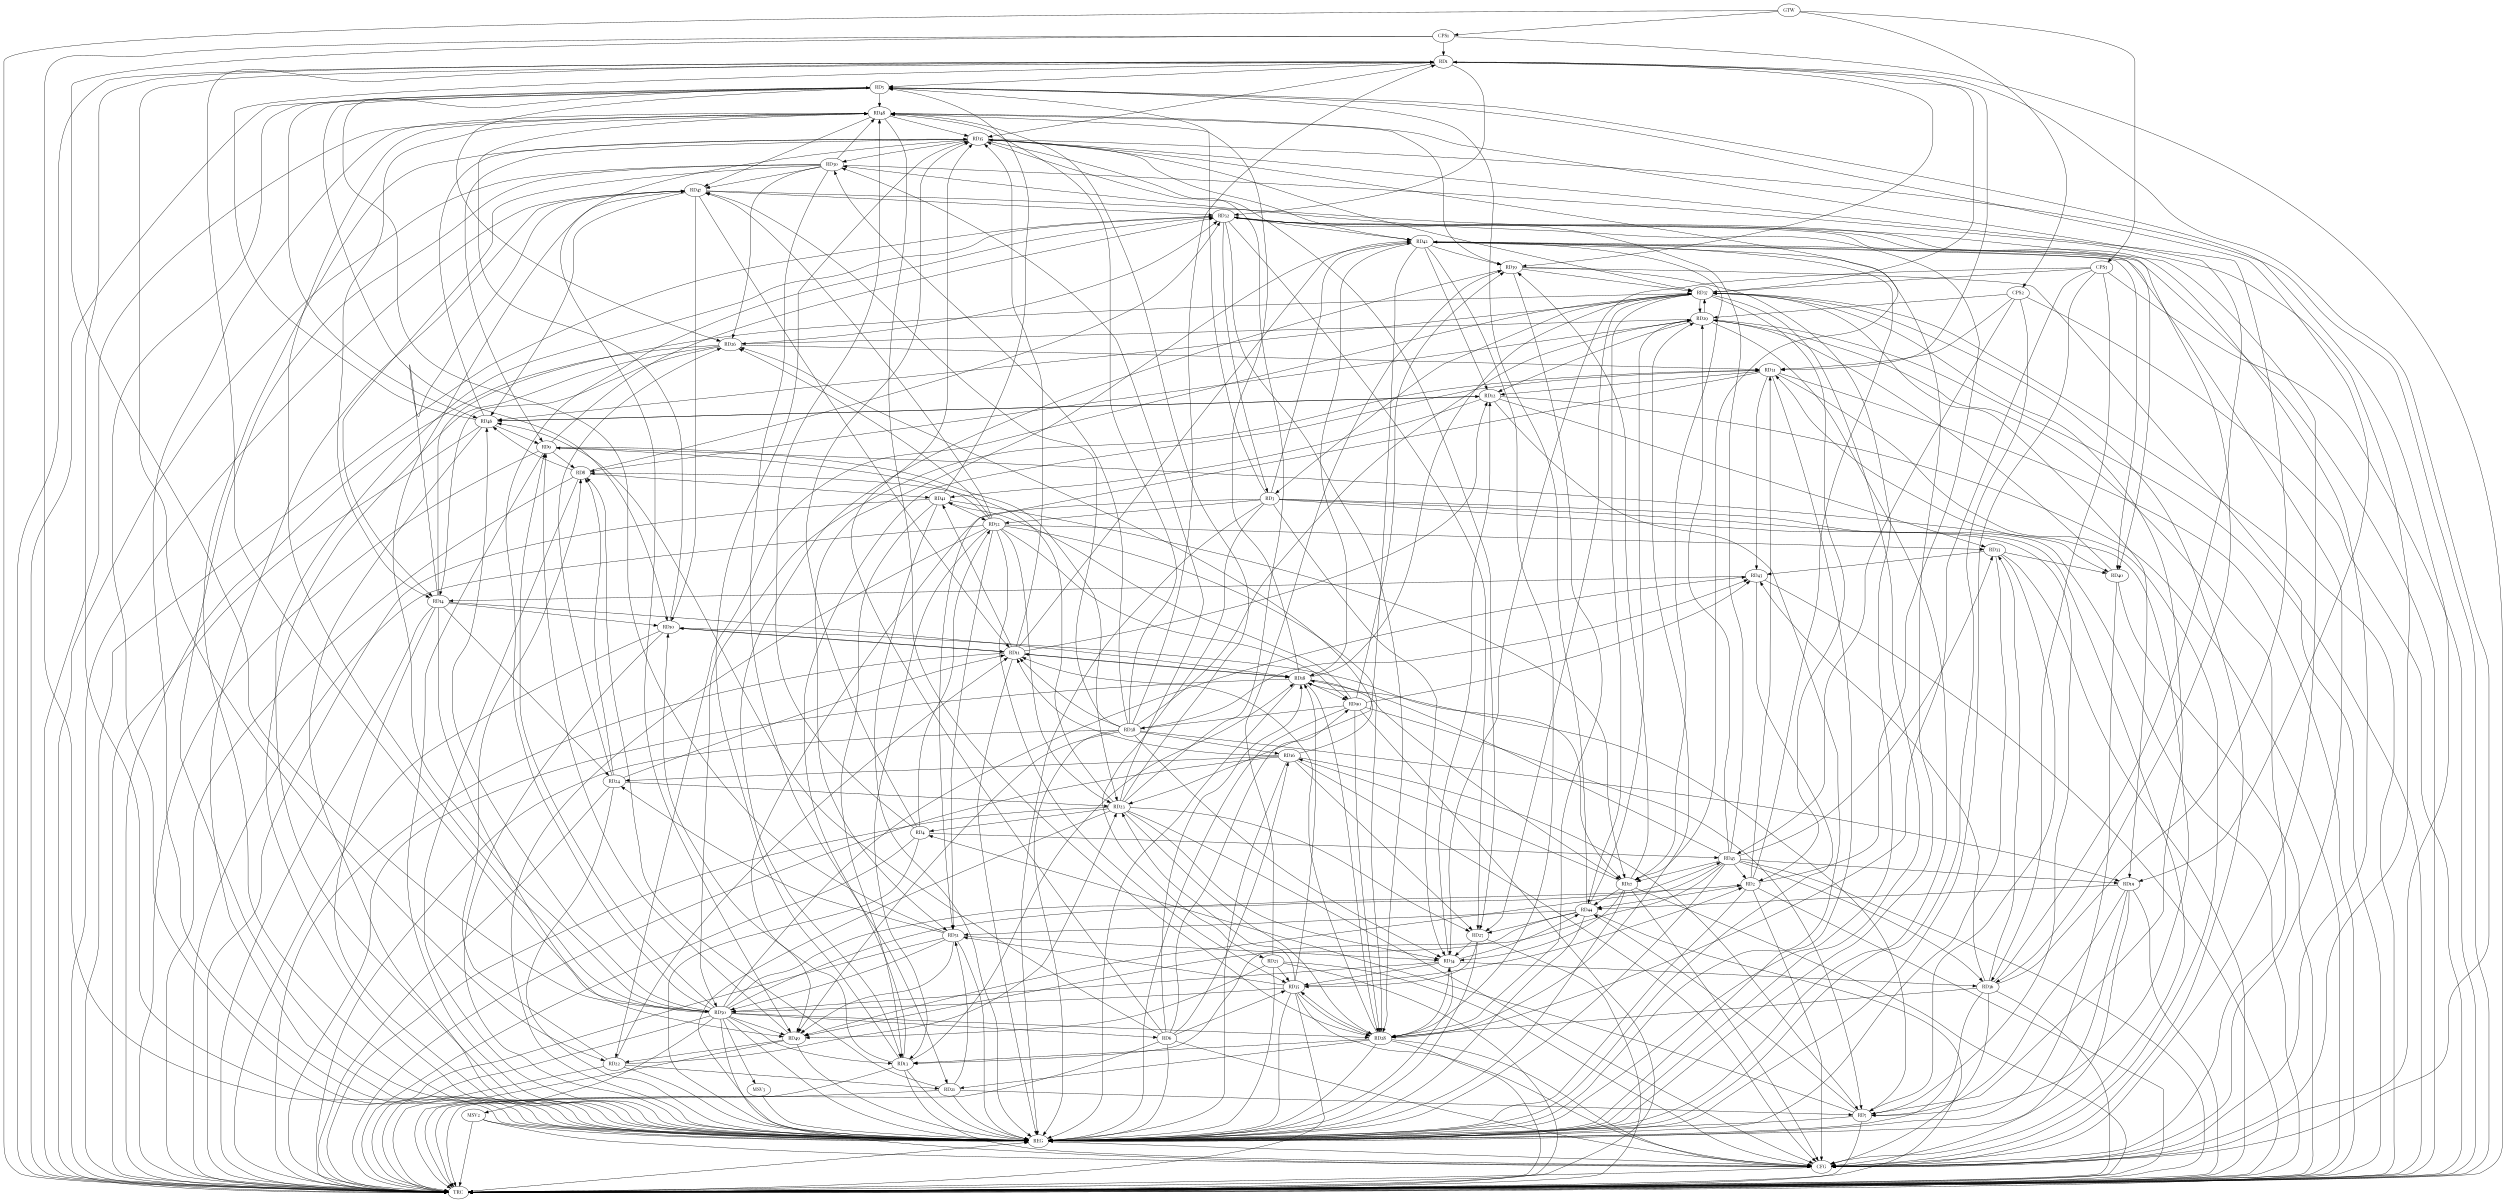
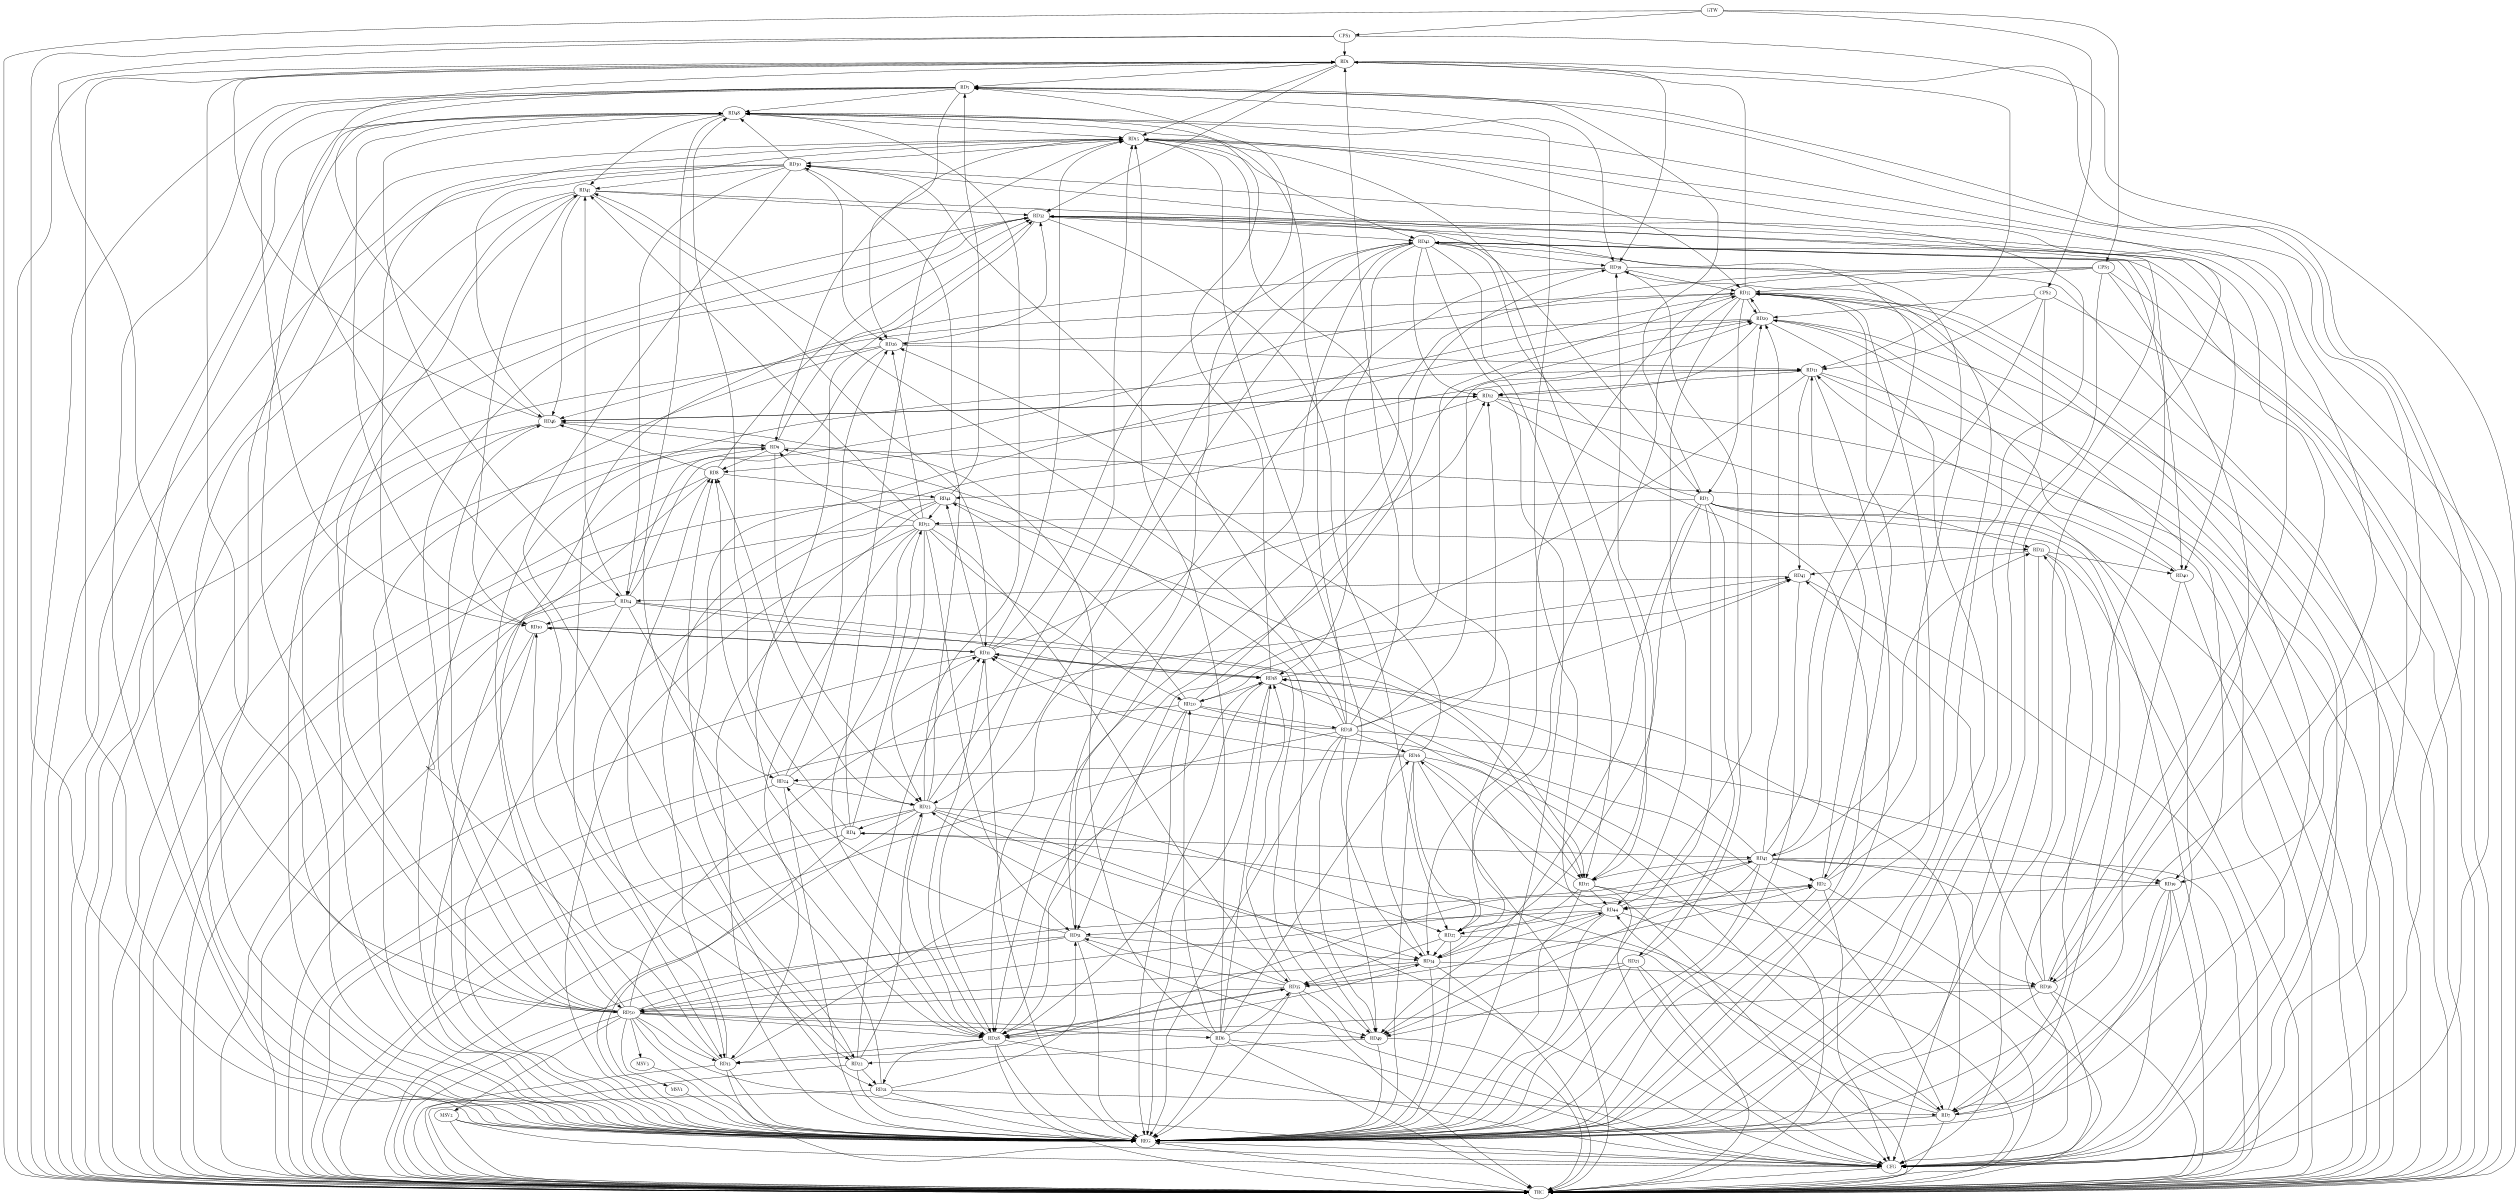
(1355, 704) -> (1190, 704)
none -> (1551, 1066)
none -> (677, 1090)
